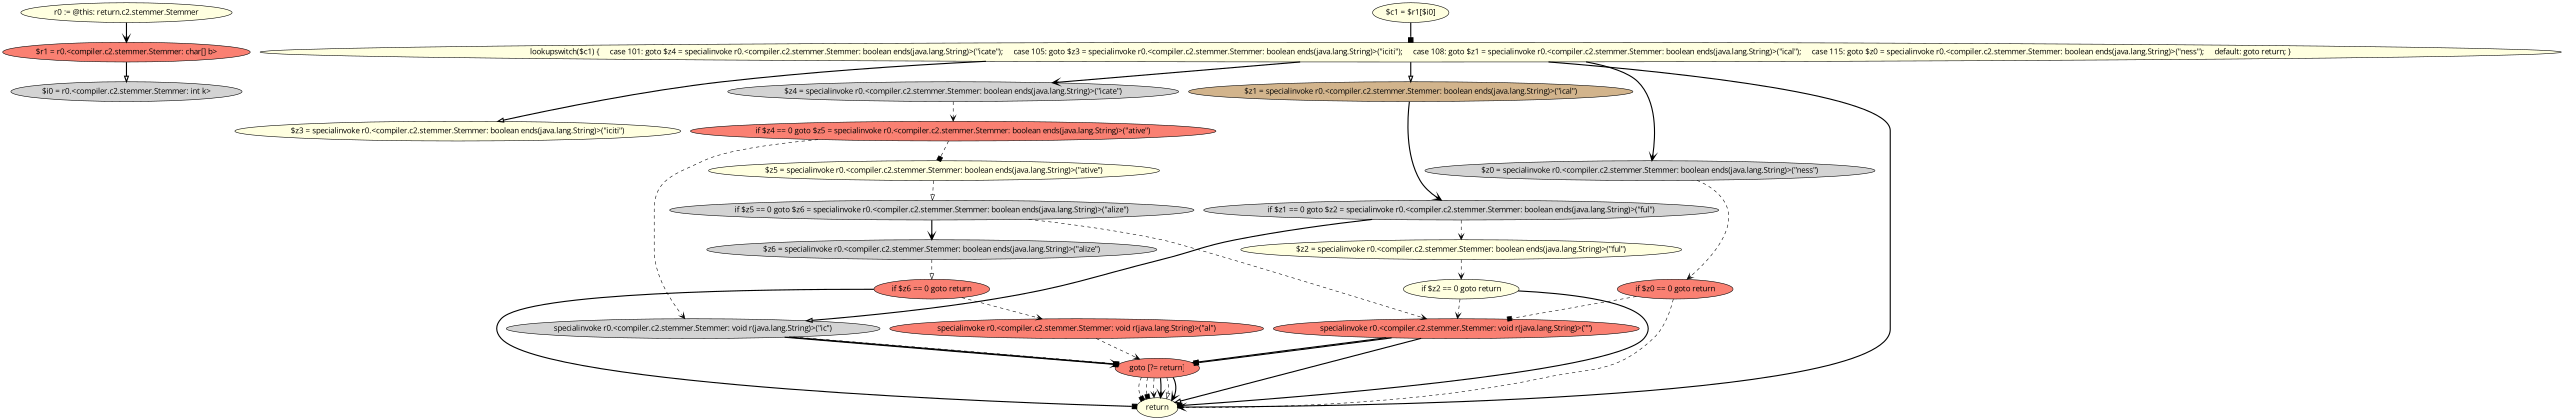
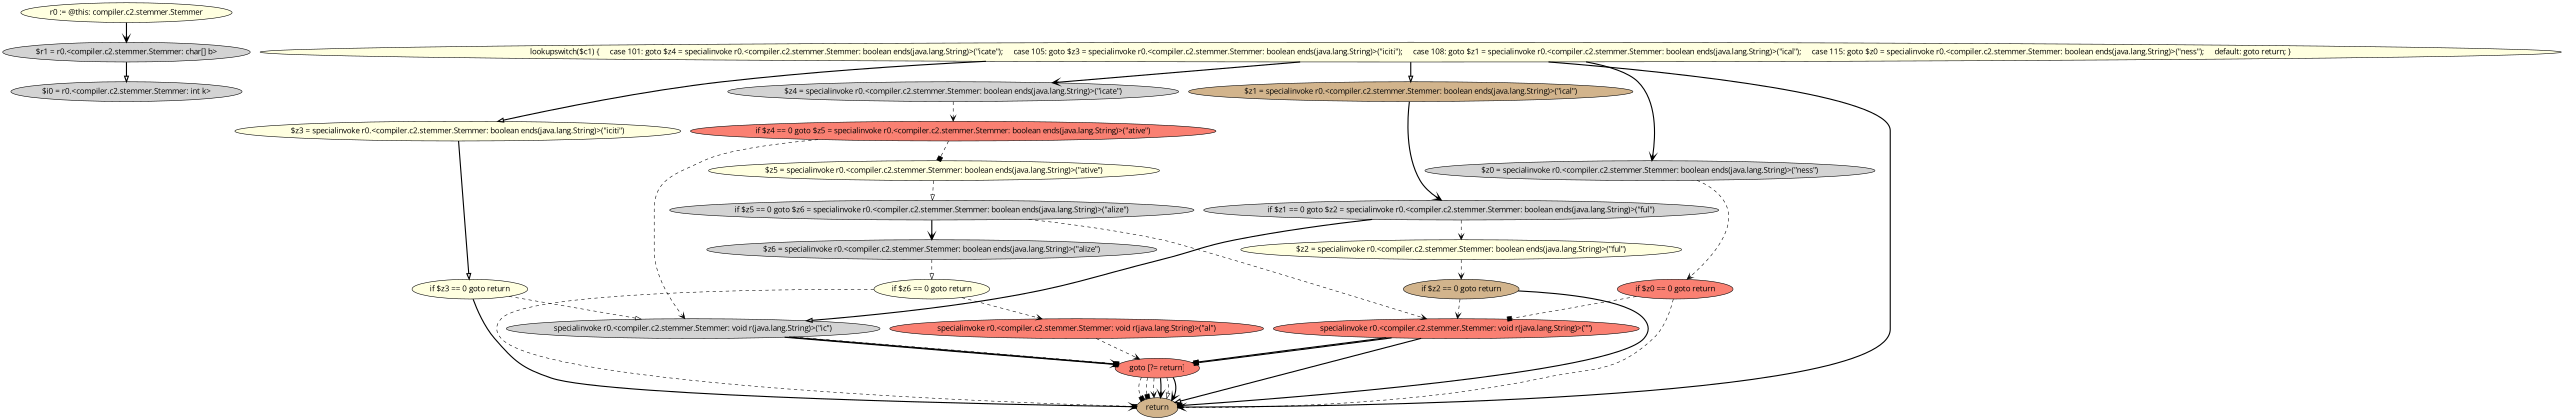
(126, 13) -> (126, 13)
(1411, 13) -> none
(126, 52) -> (126, 52)
none -> (470, 289)
(932, 289) -> (932, 289)
(1461, 289) -> (1461, 289)
(615, 371) -> (615, 371)
(1157, 408) -> (1157, 408)
